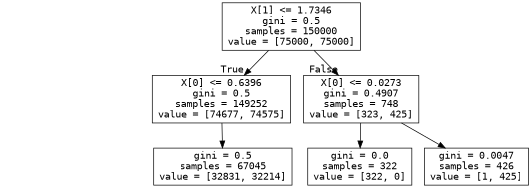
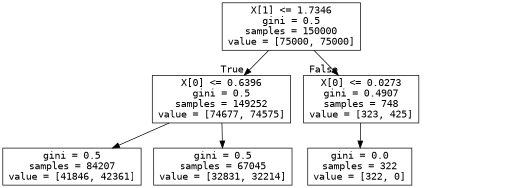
none -> (72, 167)
(476, 167) -> none
